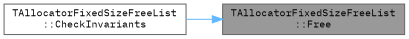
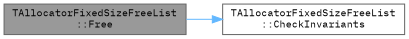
(199, 19) -> (199, 19)
